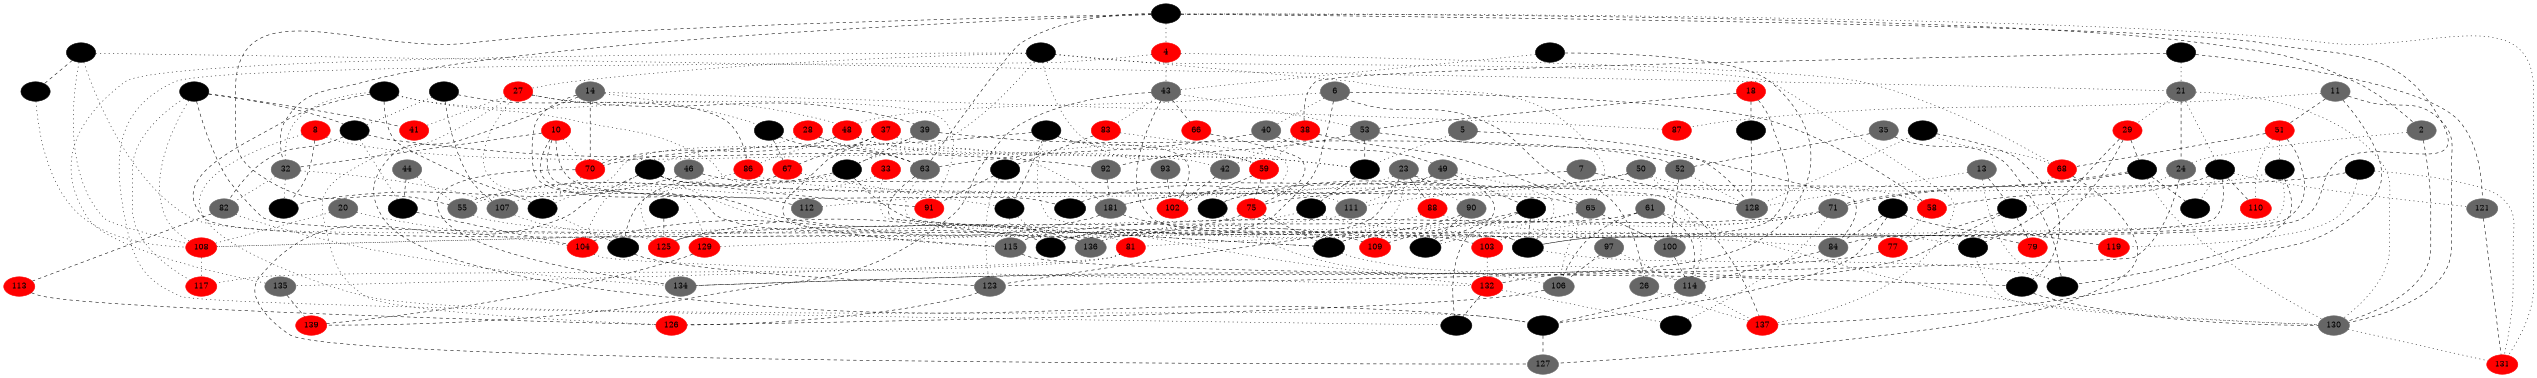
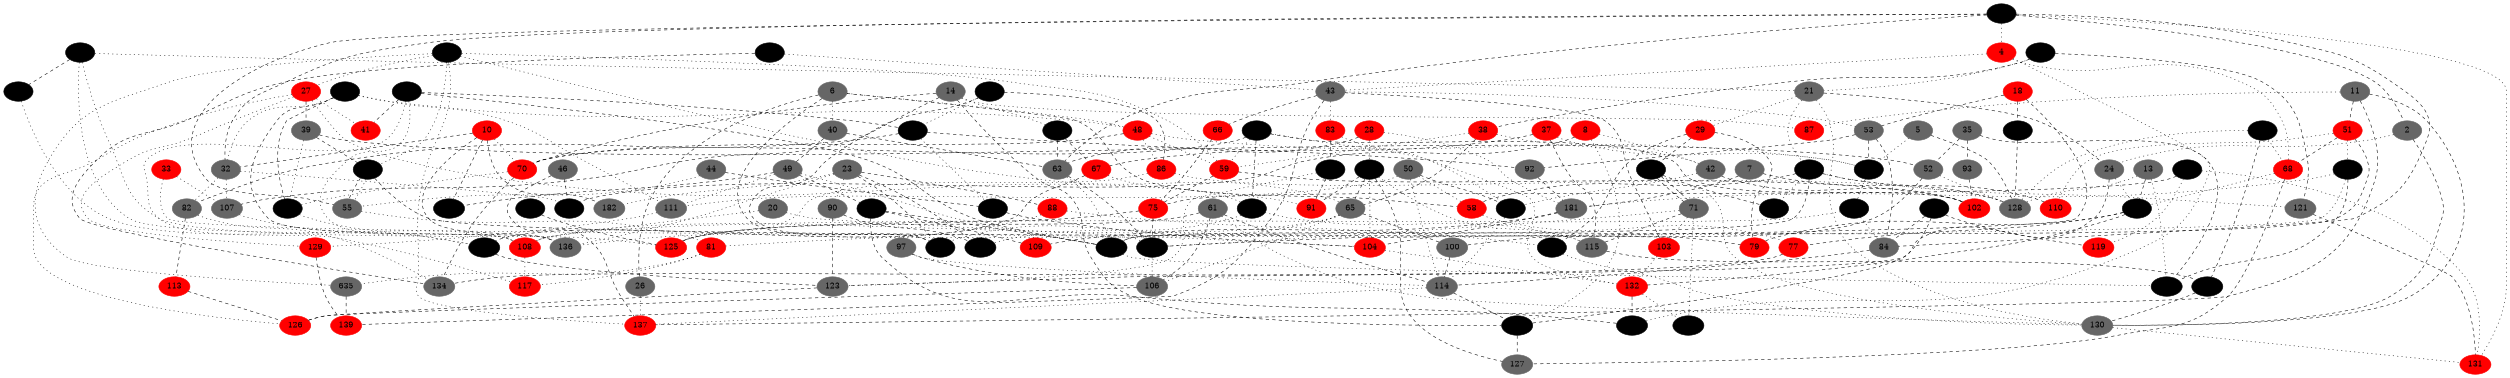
none -> (1967, 153)
(807, 209) -> (609, 209)
(280, 287) -> (346, 287)
